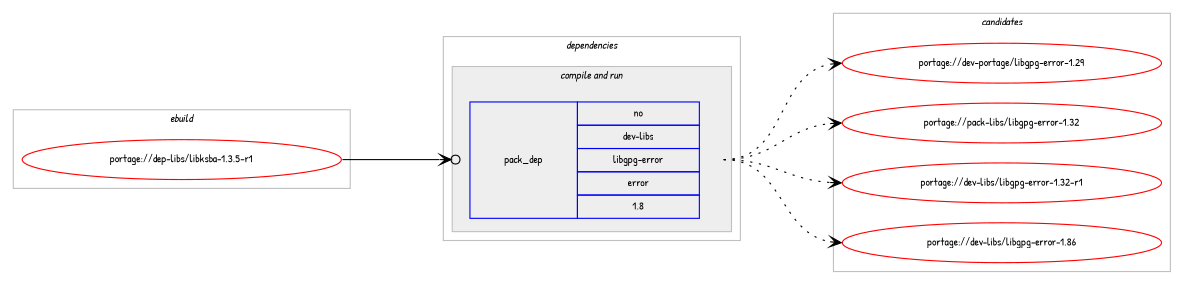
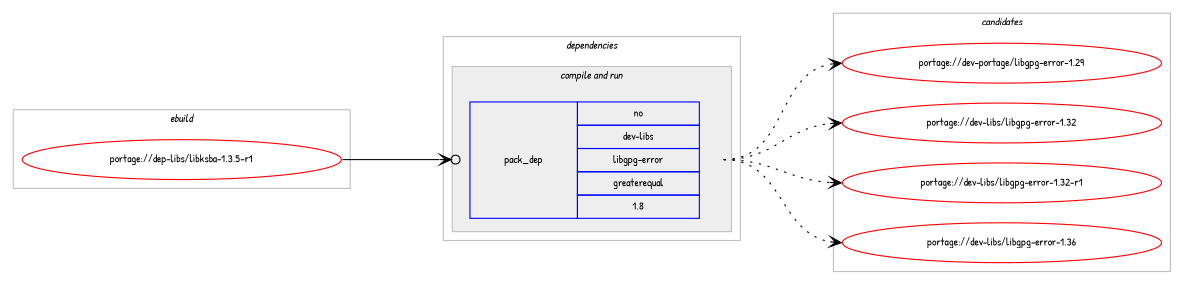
(1002, 123) -> (1002, 123)
(638, 183) -> (638, 183)
(1002, 243) -> (1002, 243)
